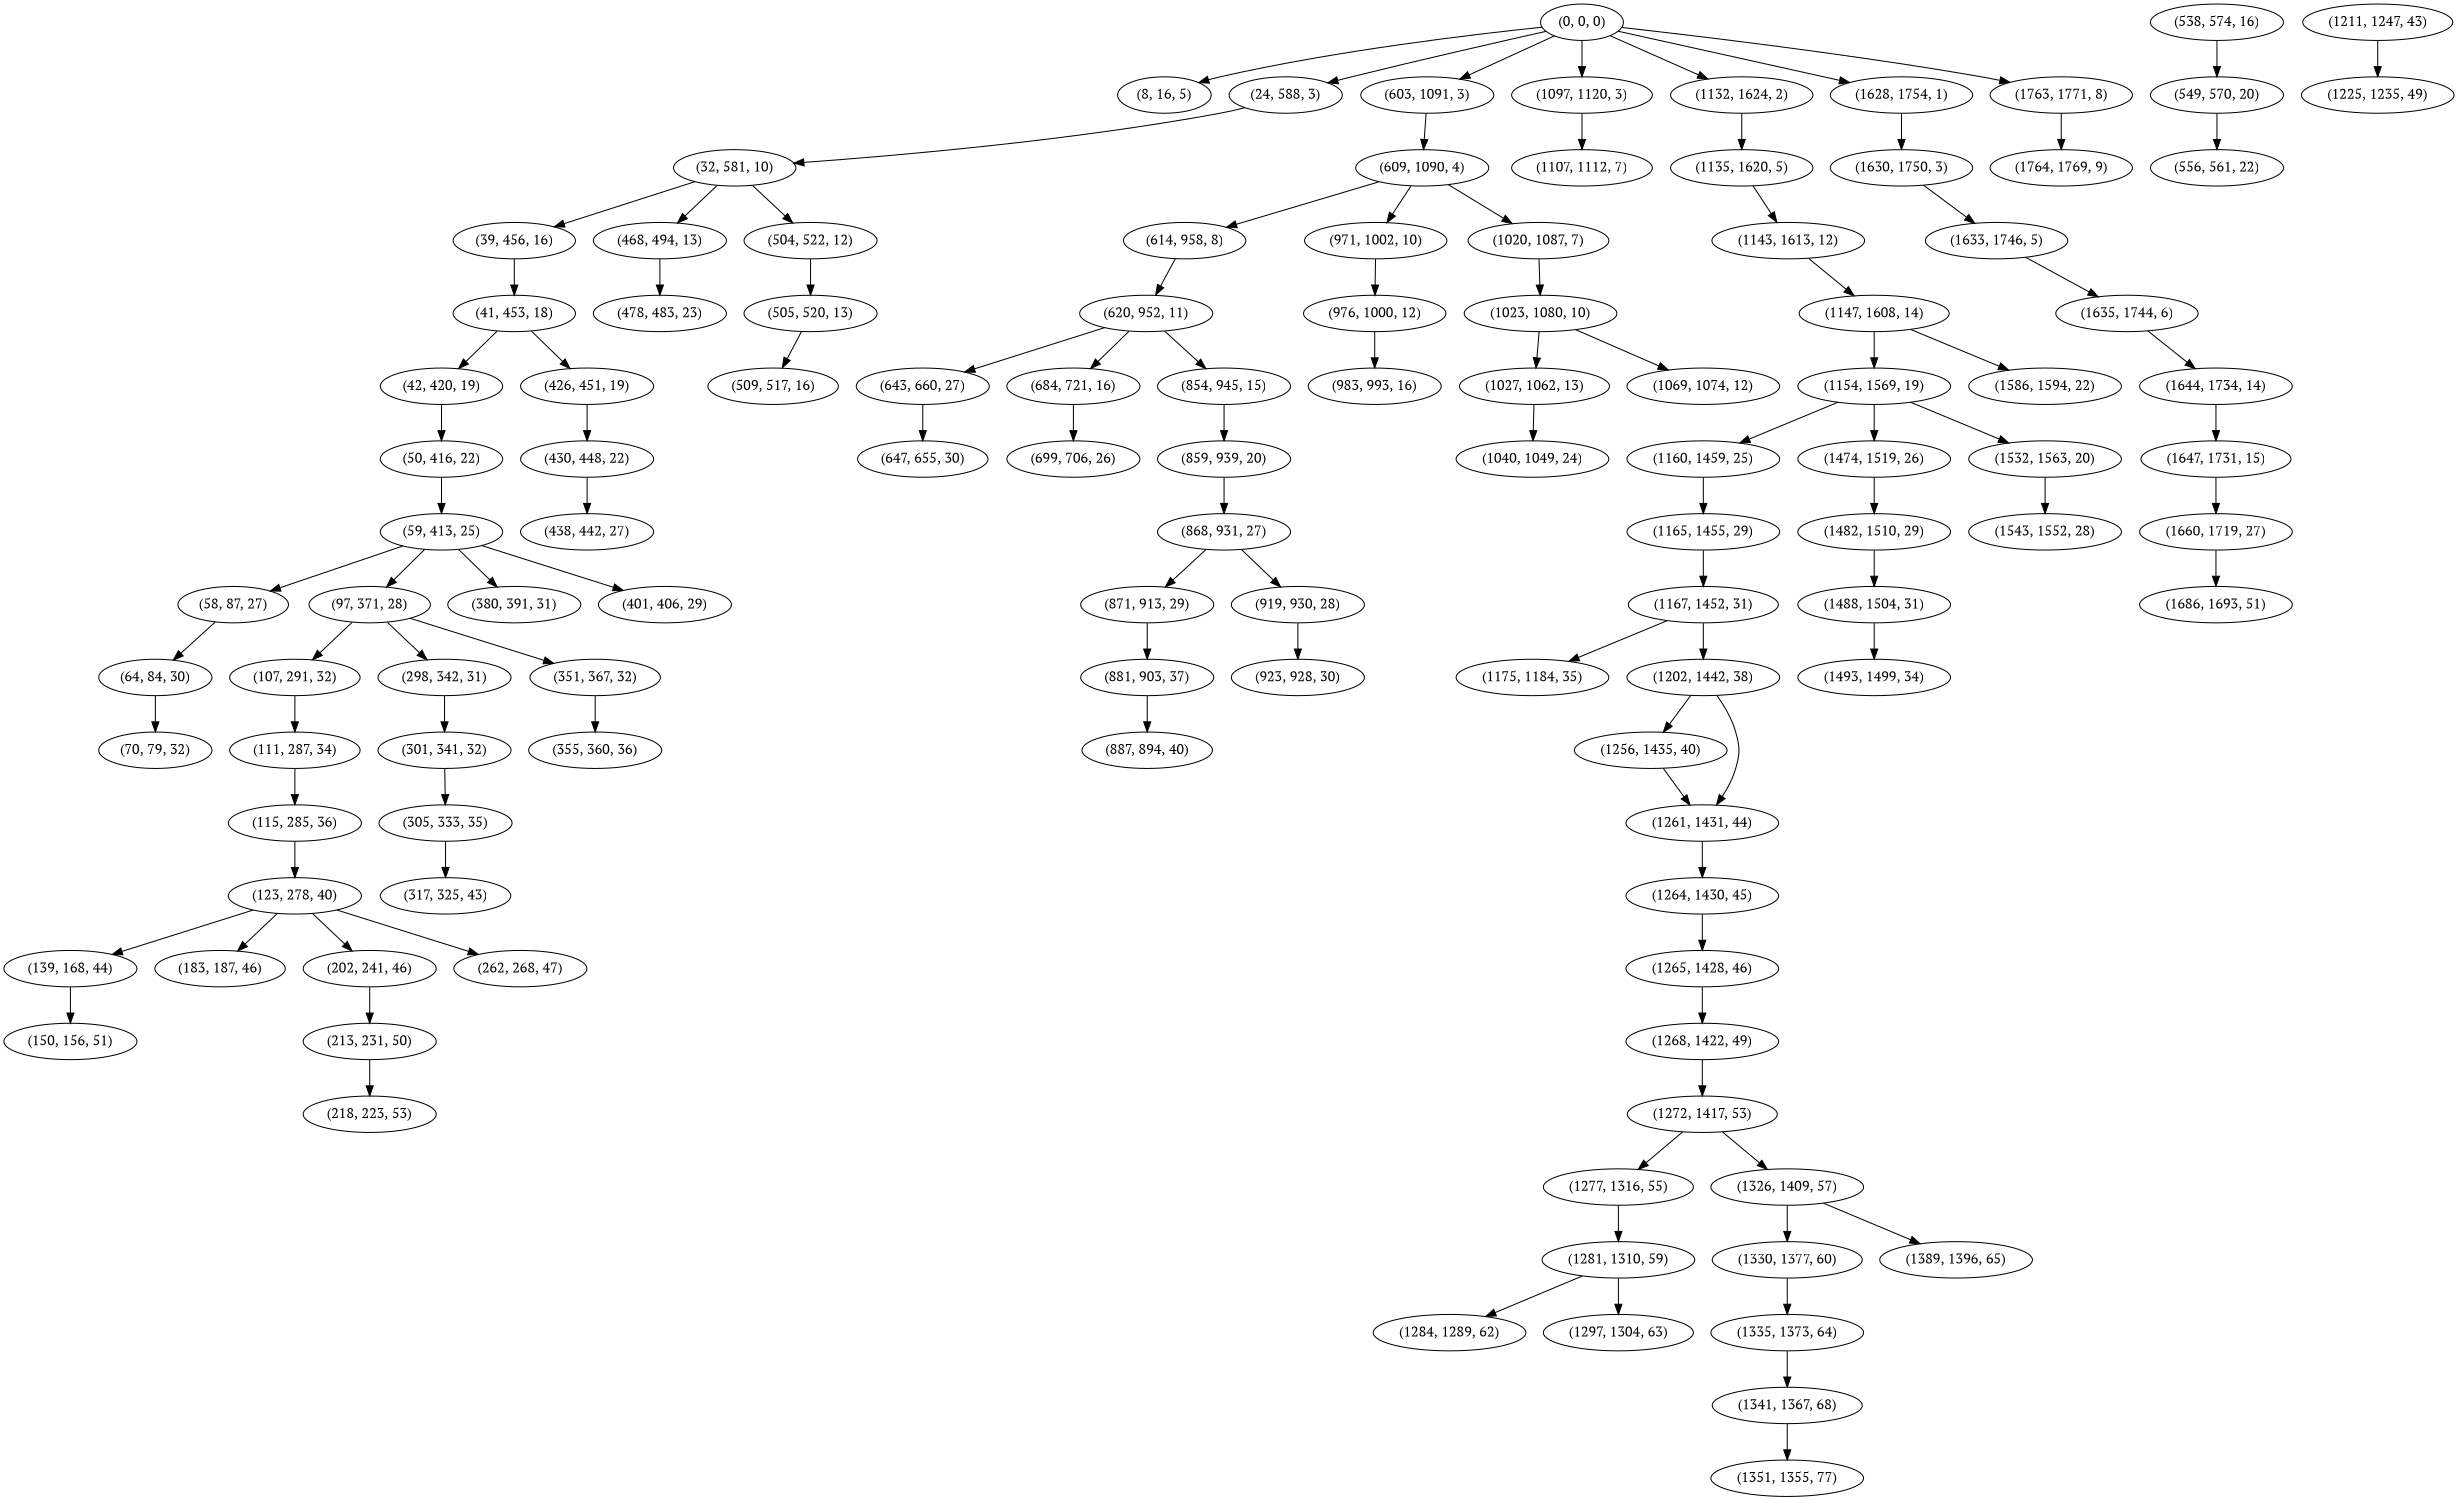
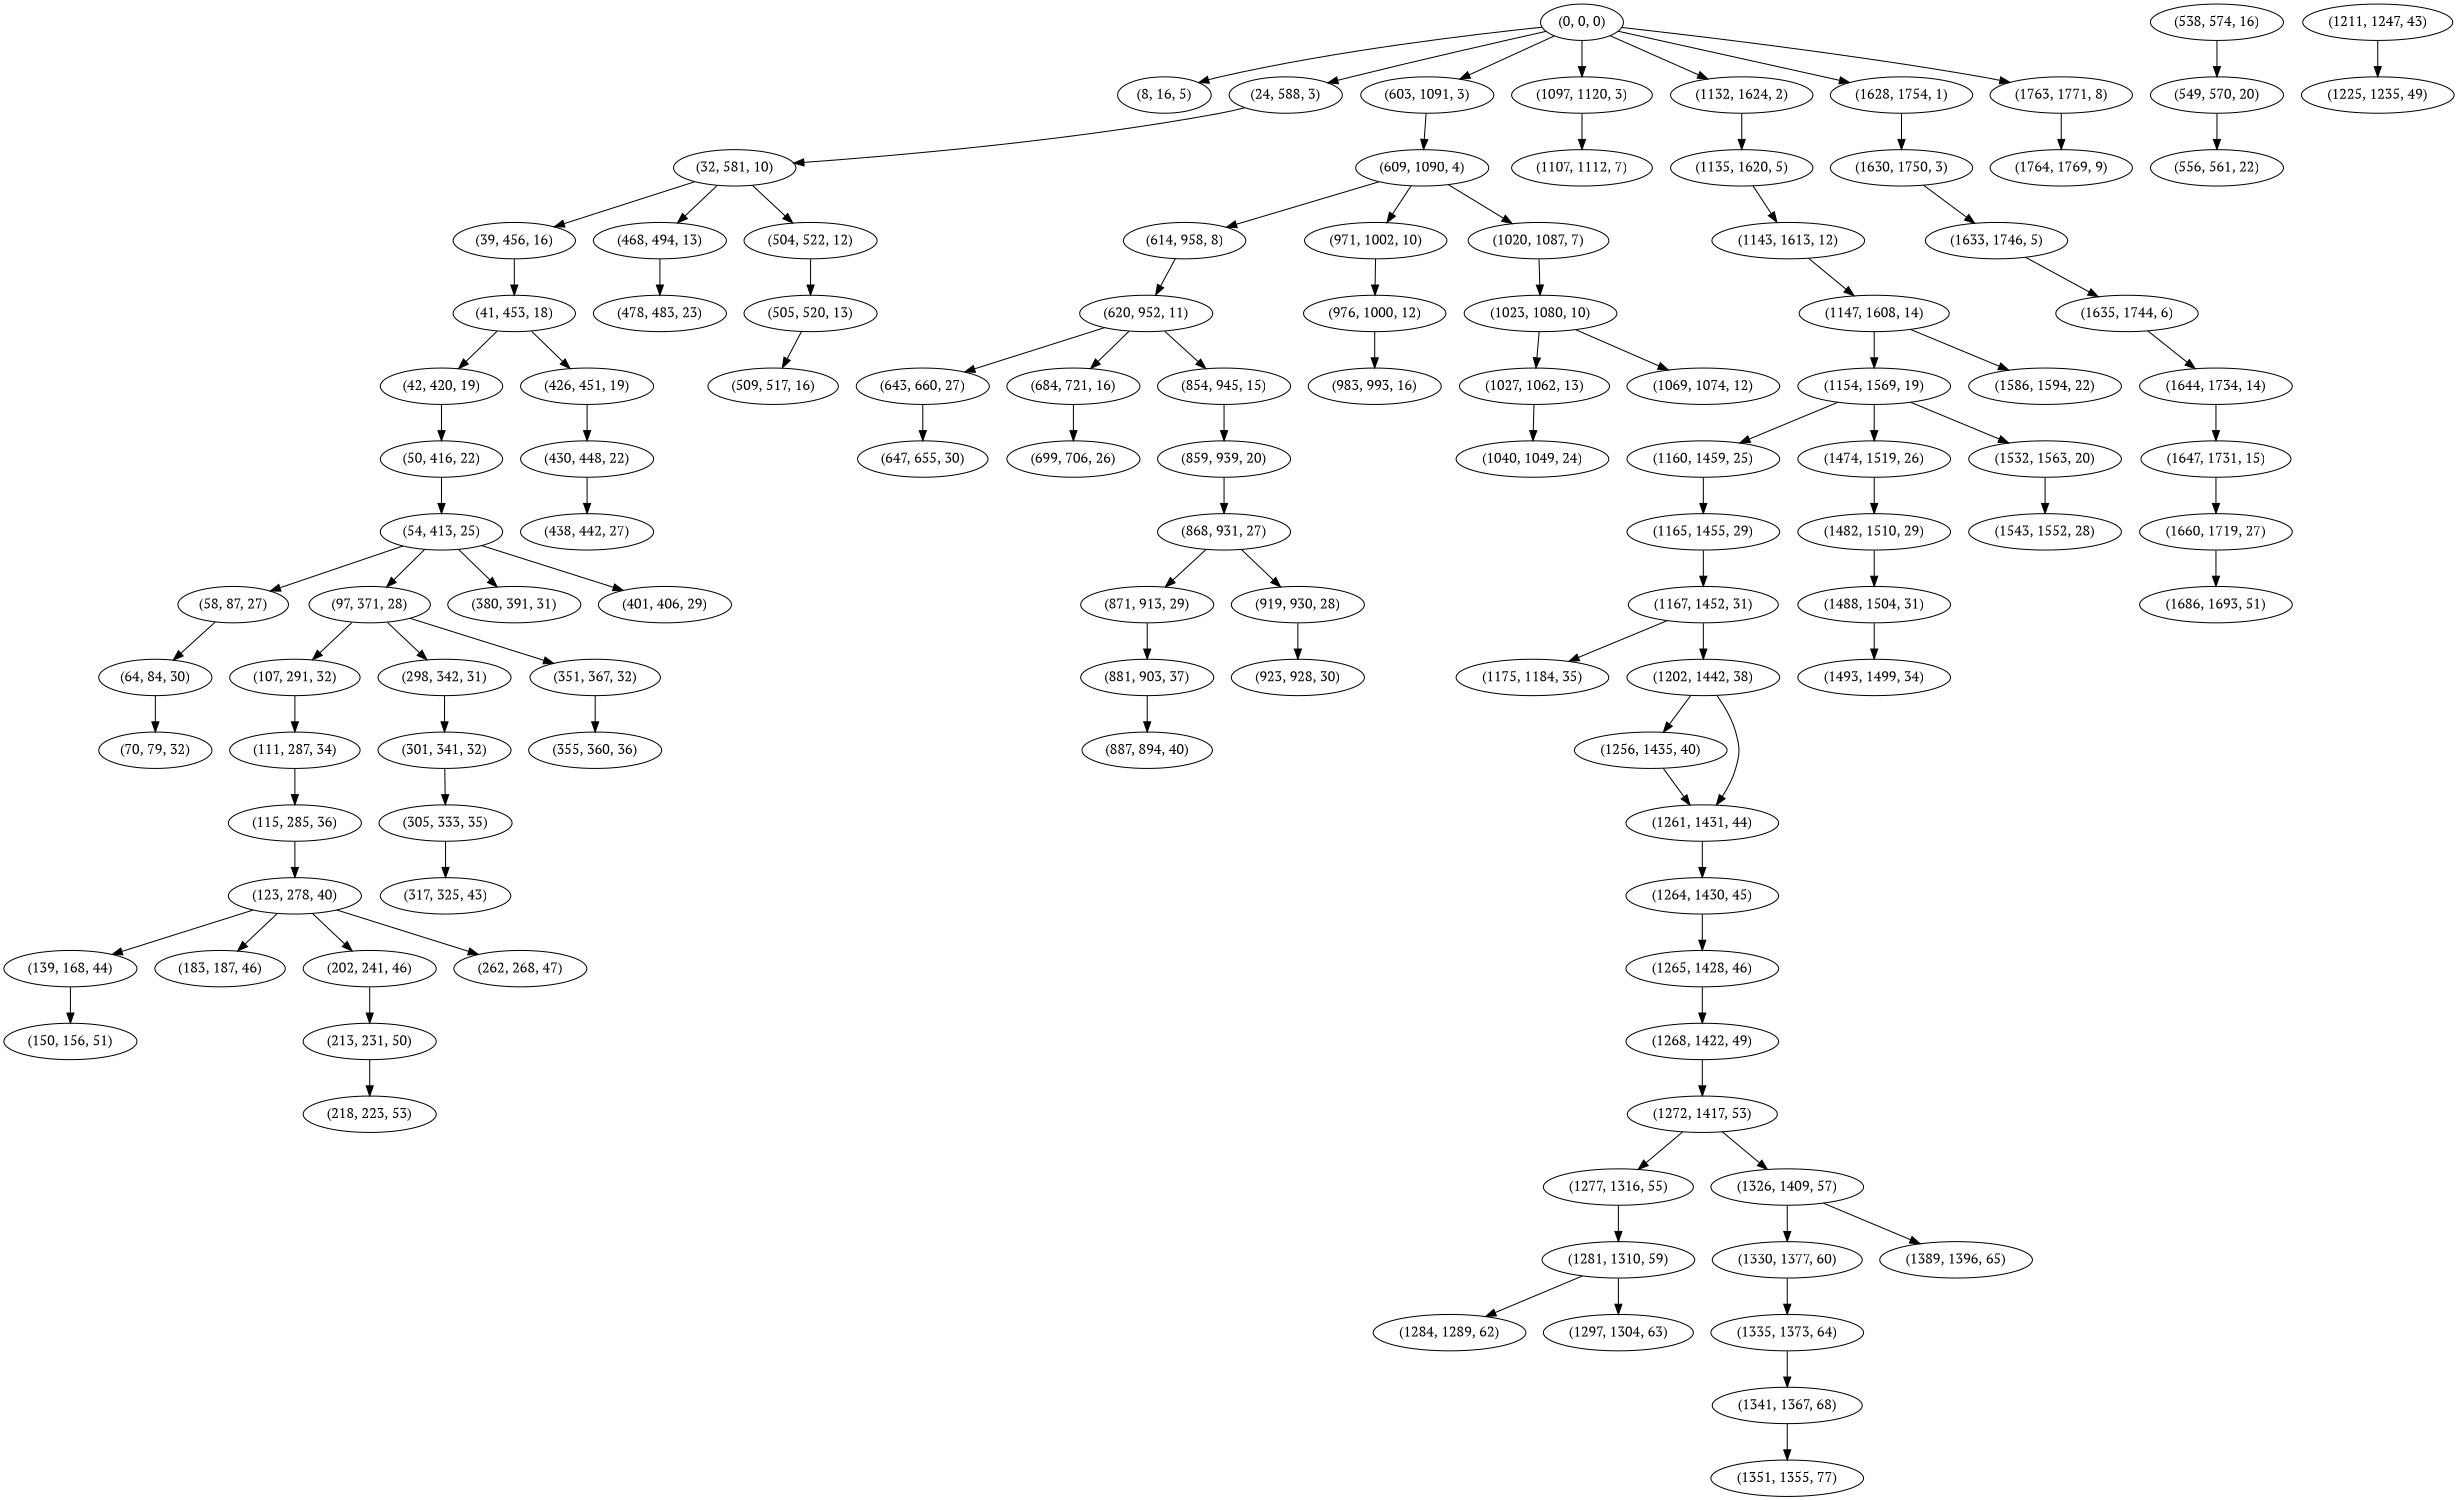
(441, 532) -> (441, 532)
